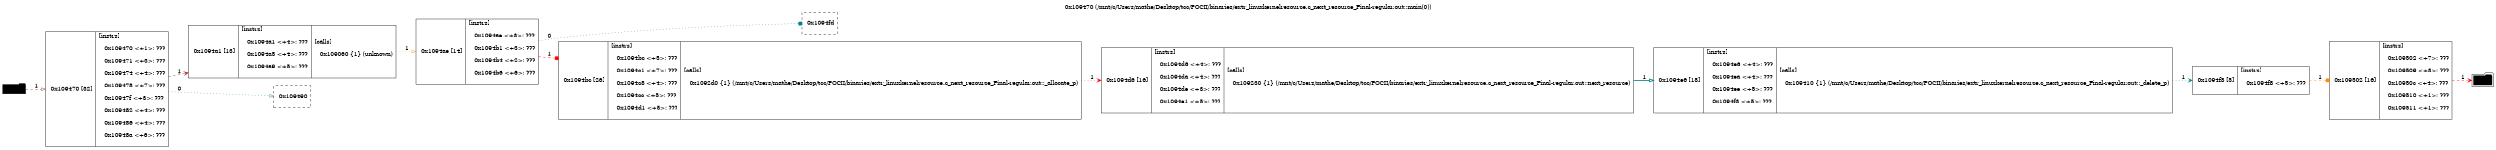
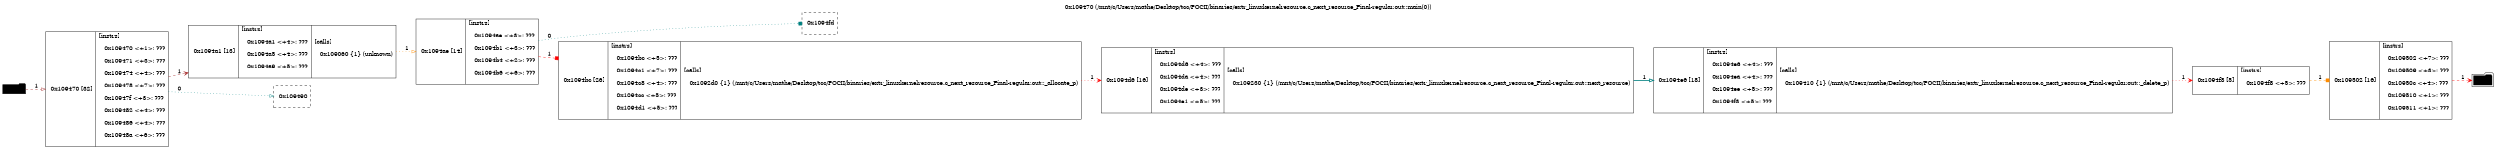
(2180, 80) -> (2180, 80)
